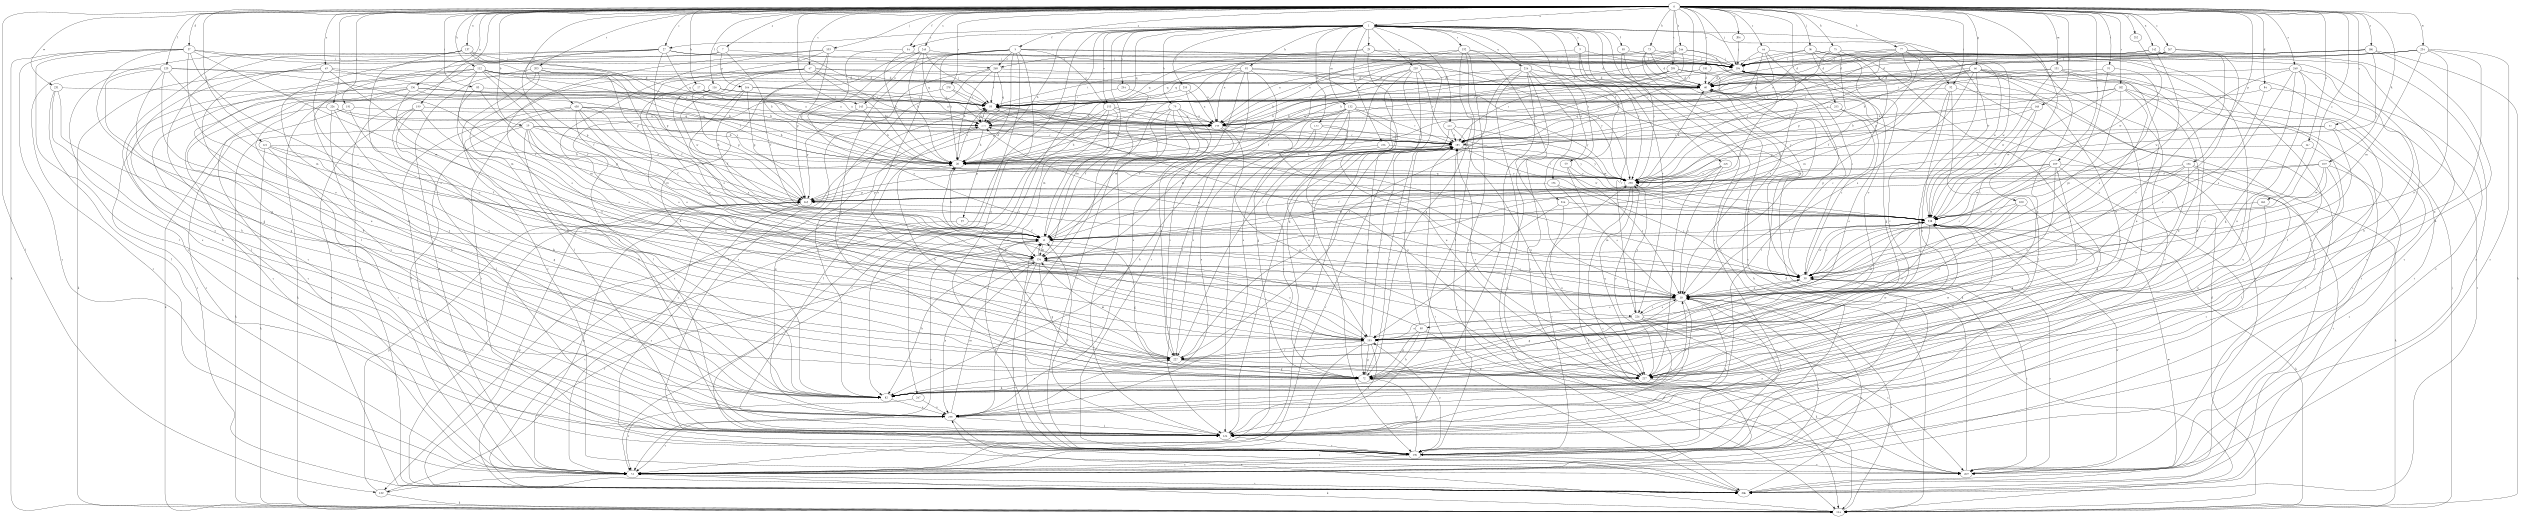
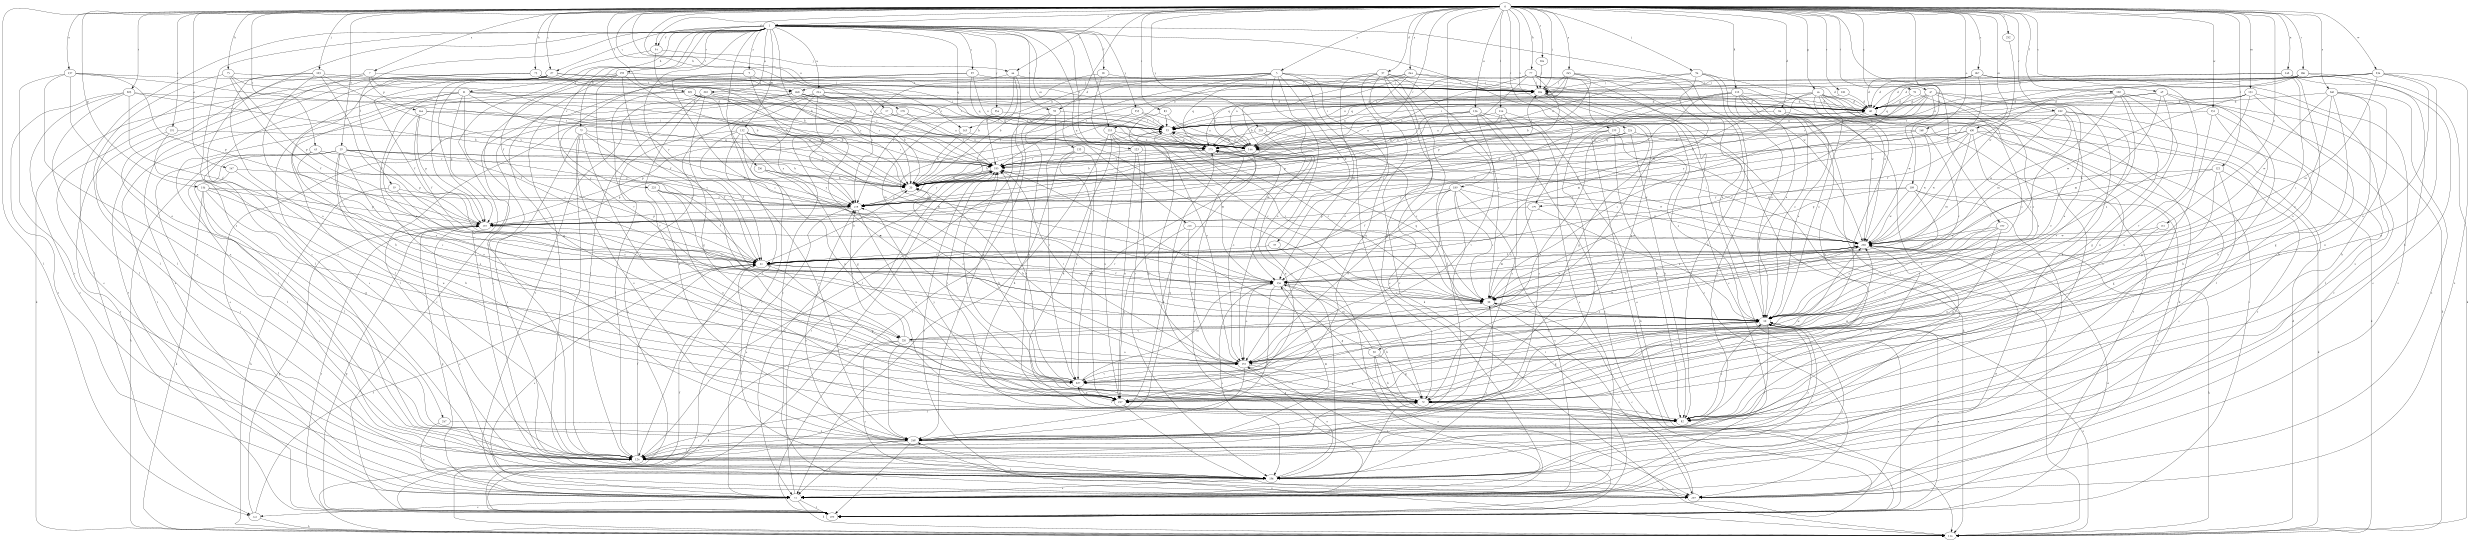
(1321, 59) -> (833, 66)
(763, 139) -> none
(1979, 177) -> (1715, 196)
